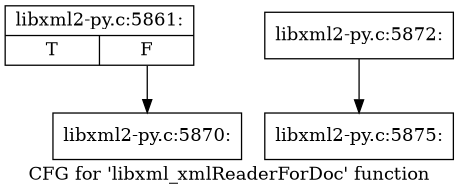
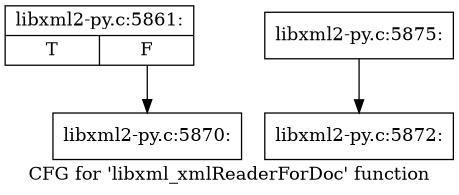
(359, 79) -> (359, 79)
